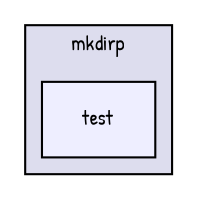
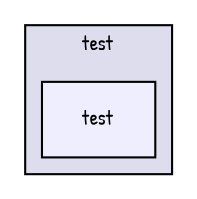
(99, 45) -> (99, 45)
